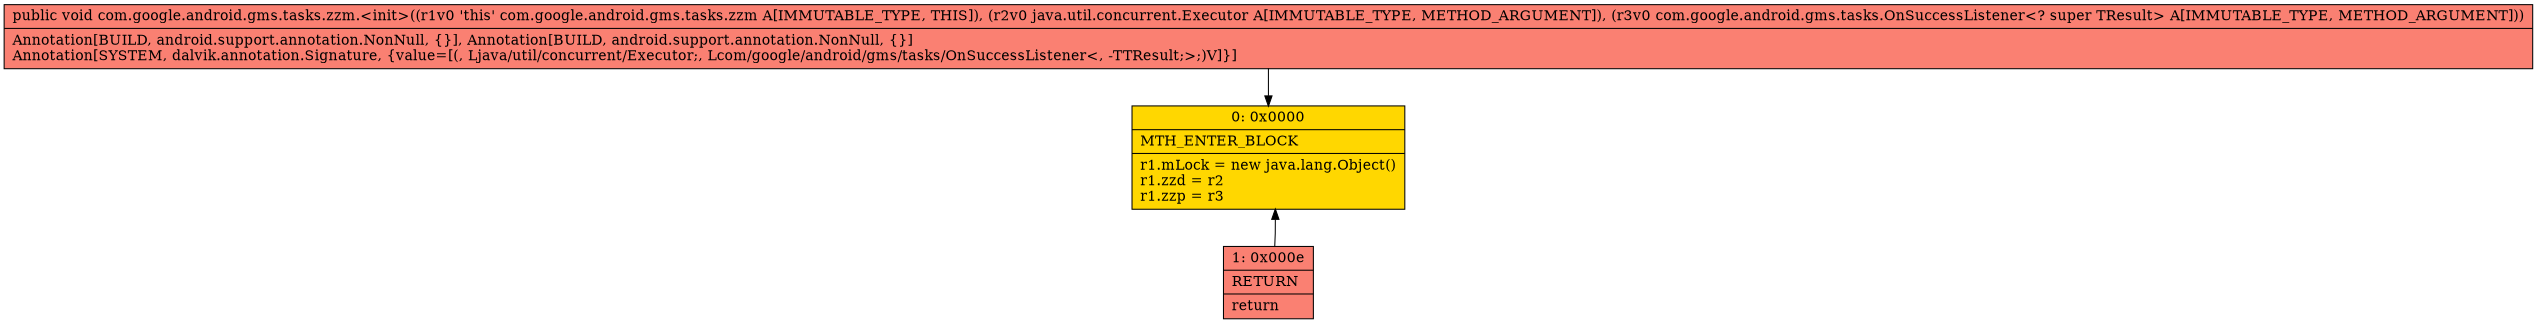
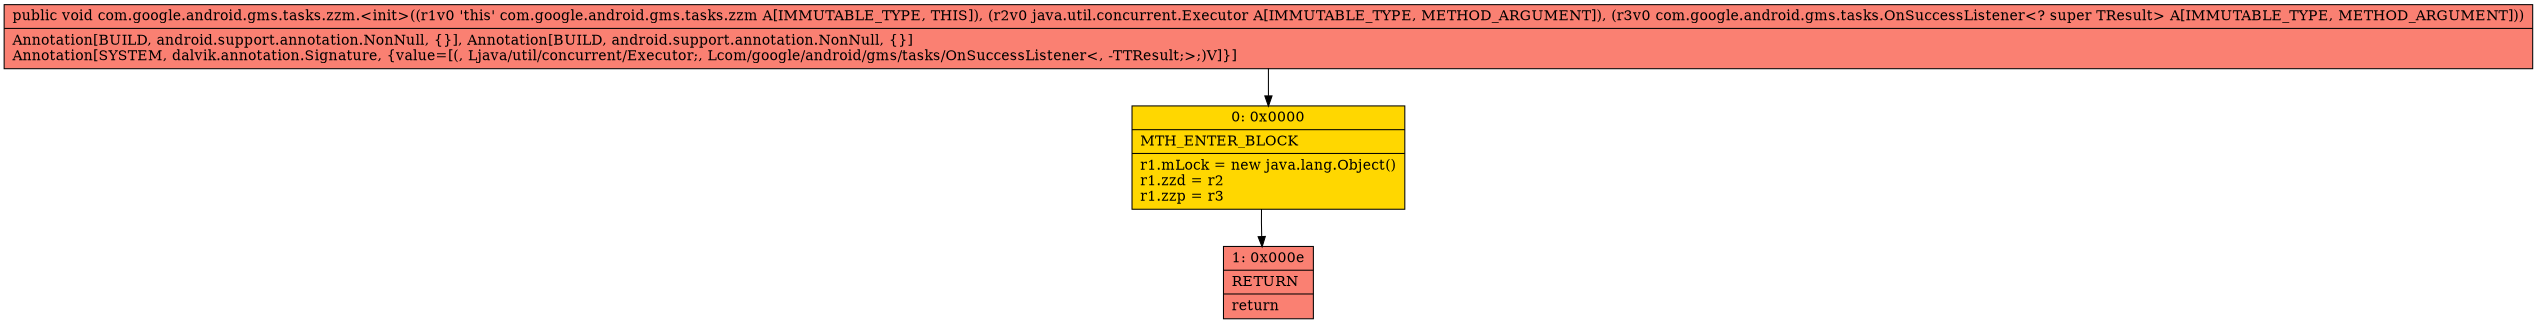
(1275, 233) -> (1261, 223)
